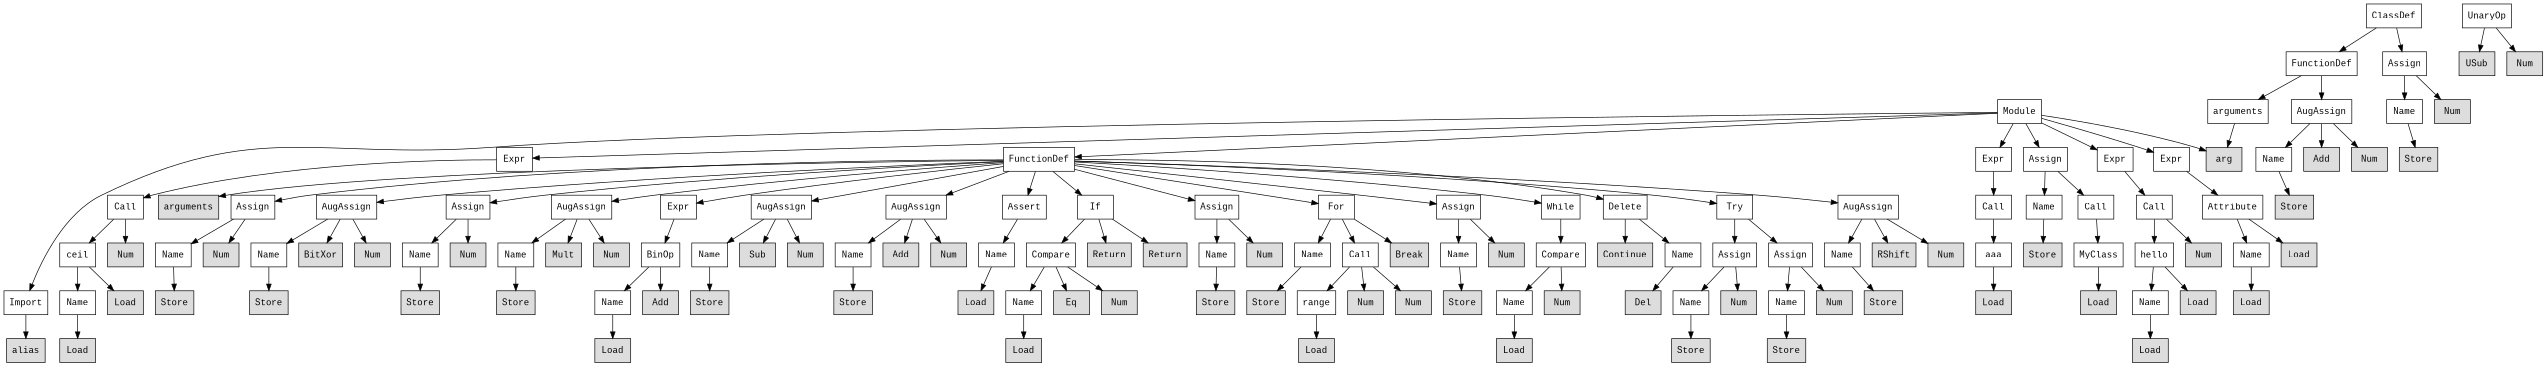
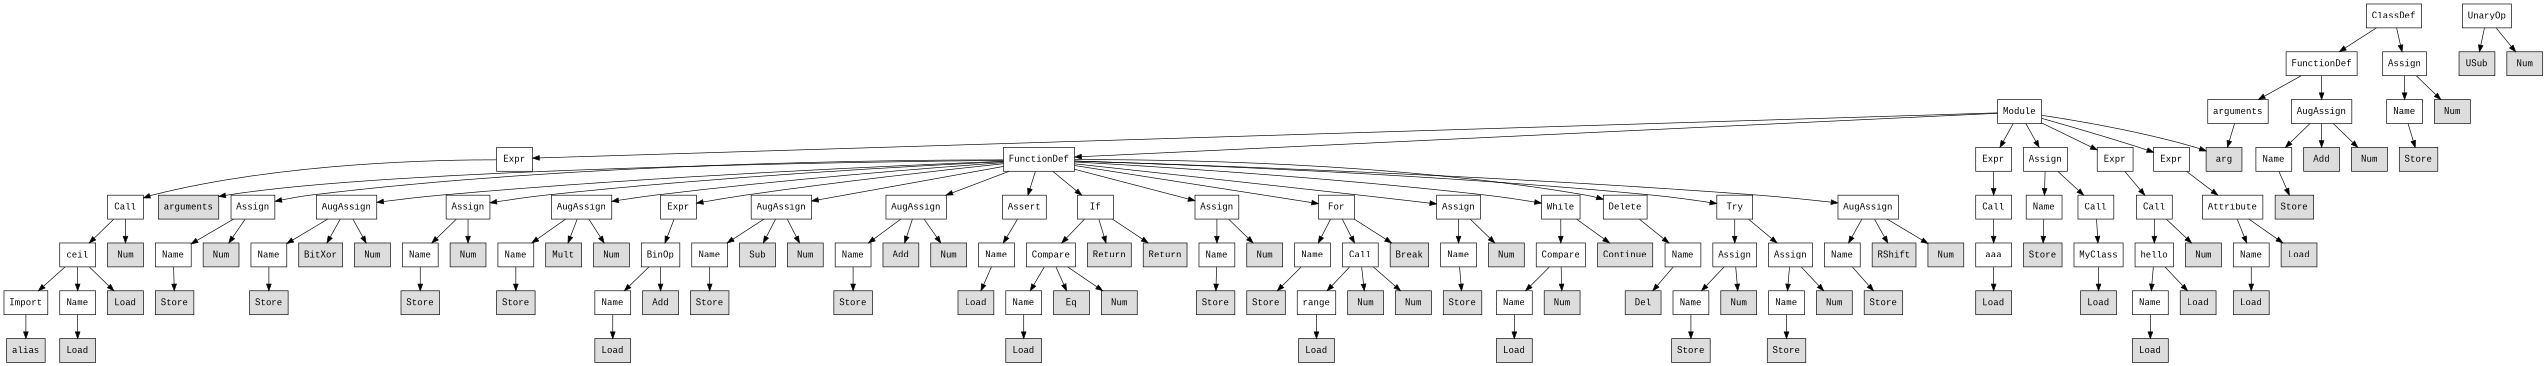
(988, 129) -> (54, 277)
(1625, 228) -> (1590, 229)
